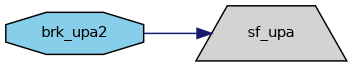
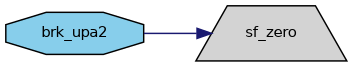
(271, 33) -> (271, 33)
